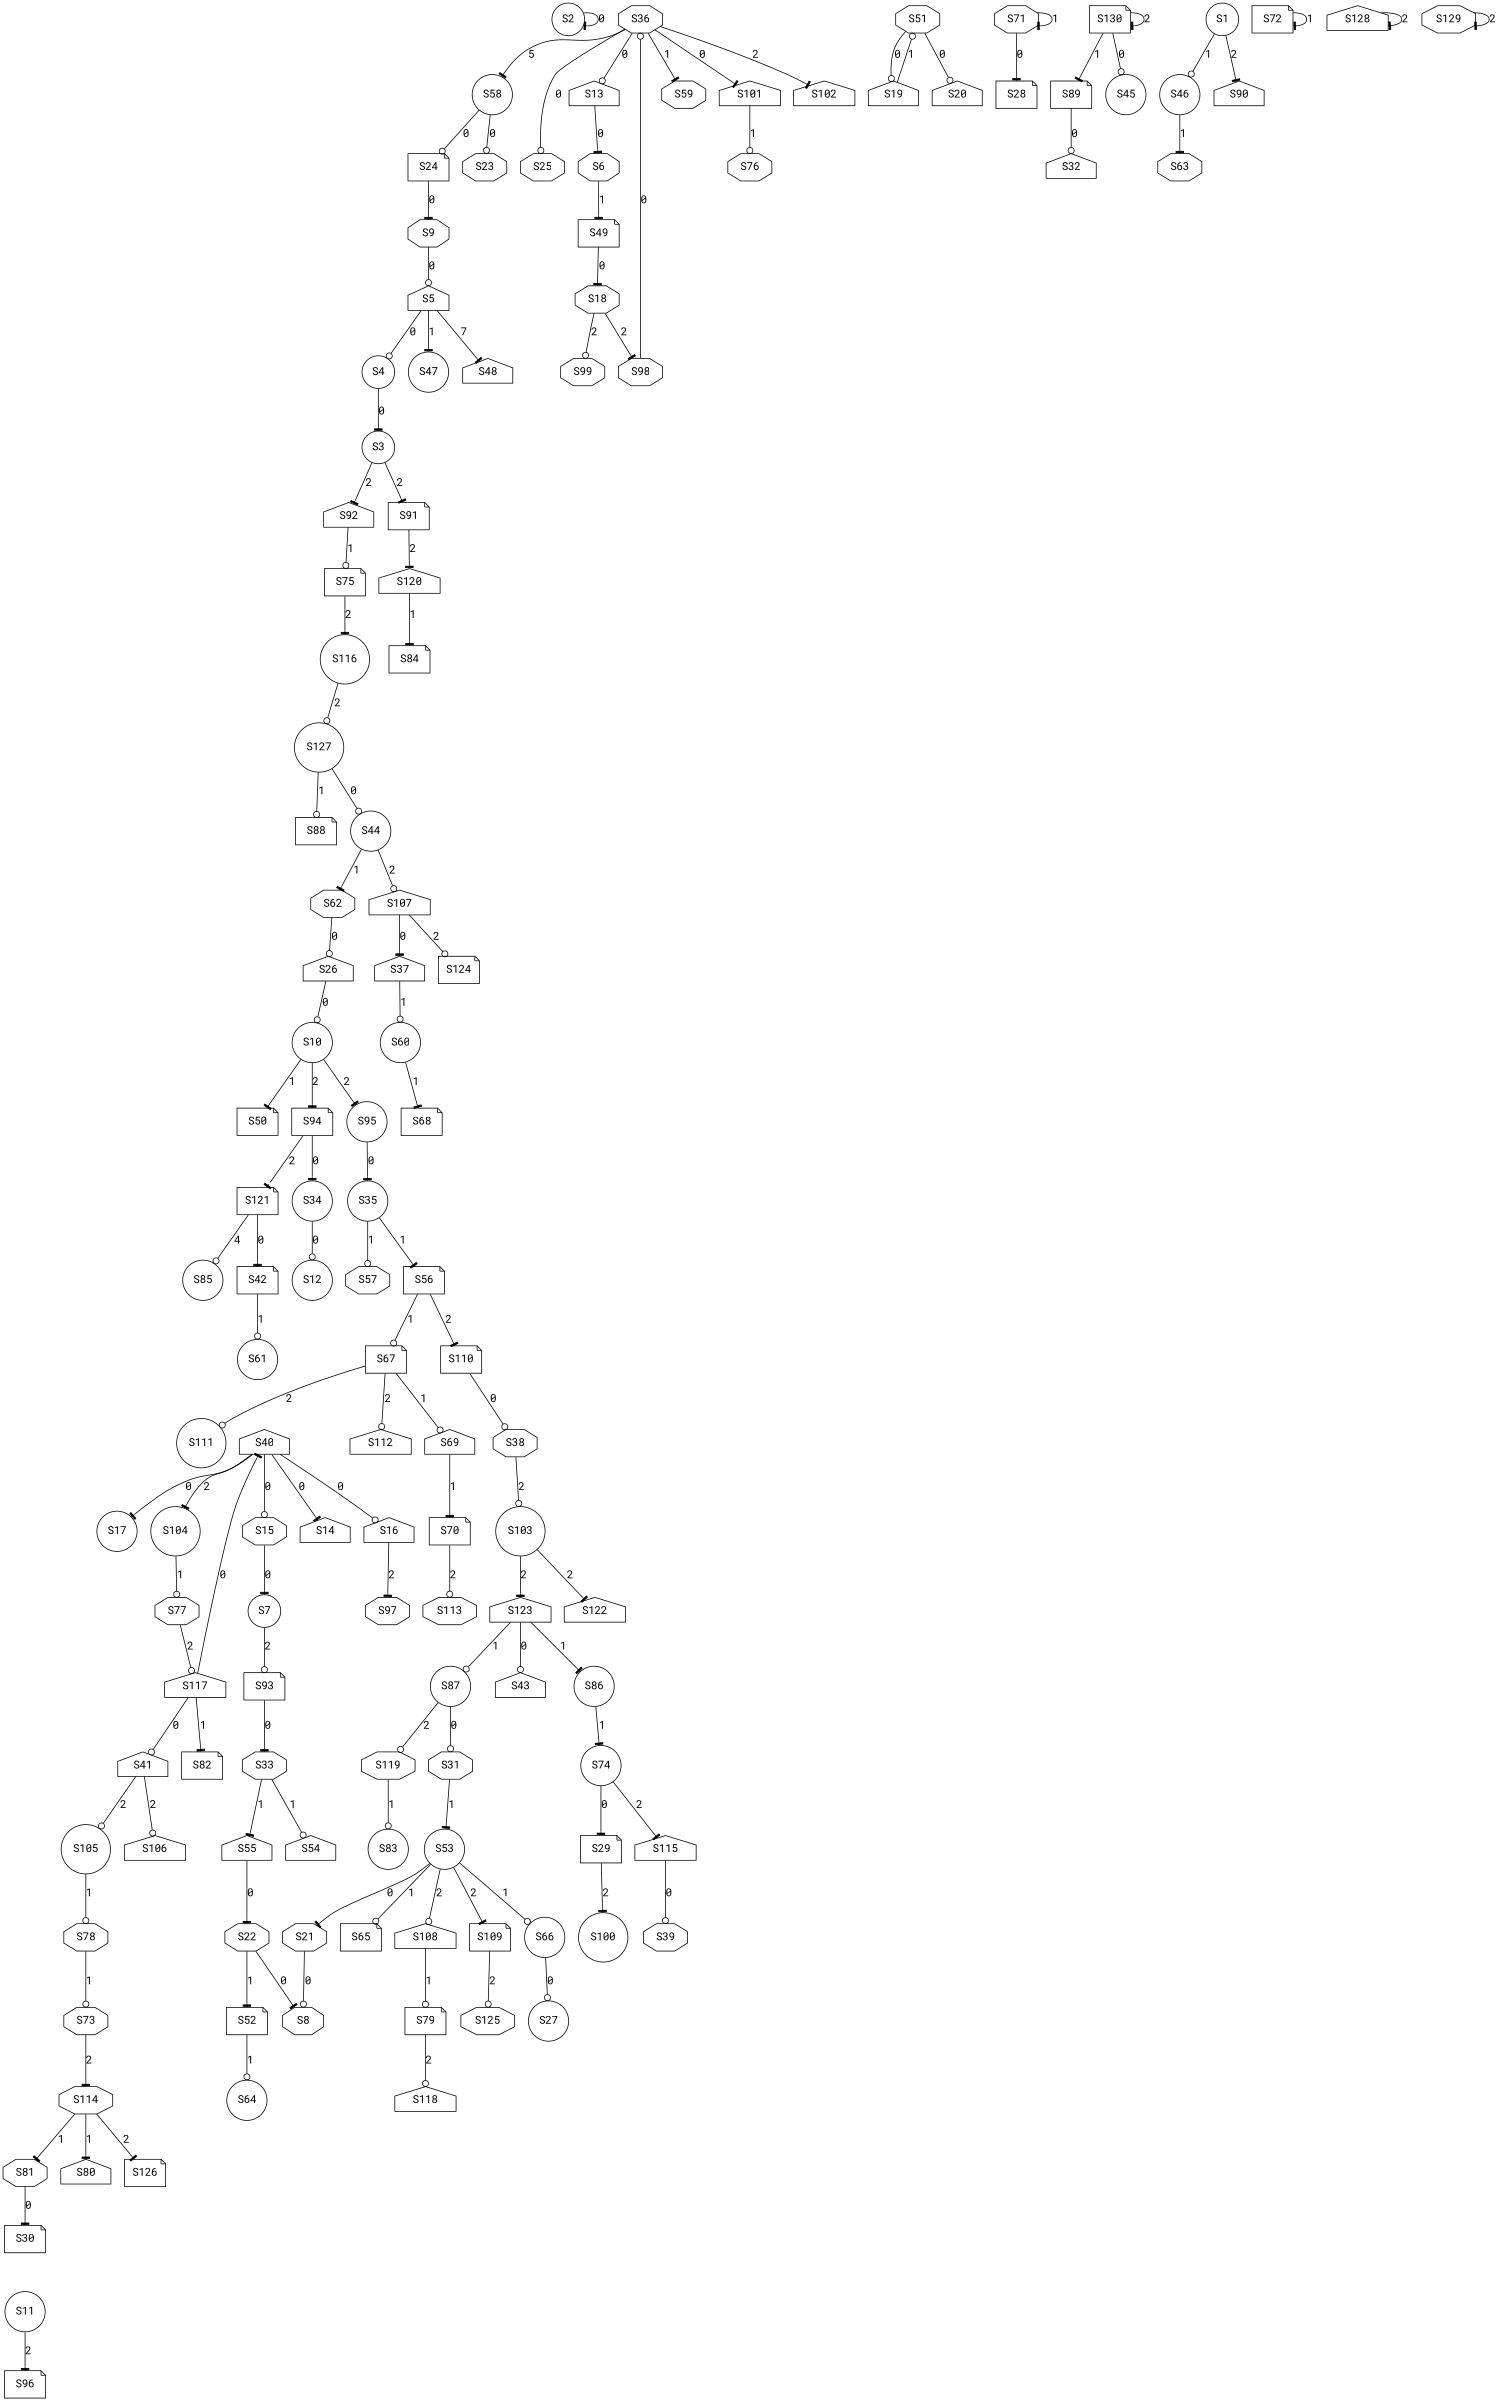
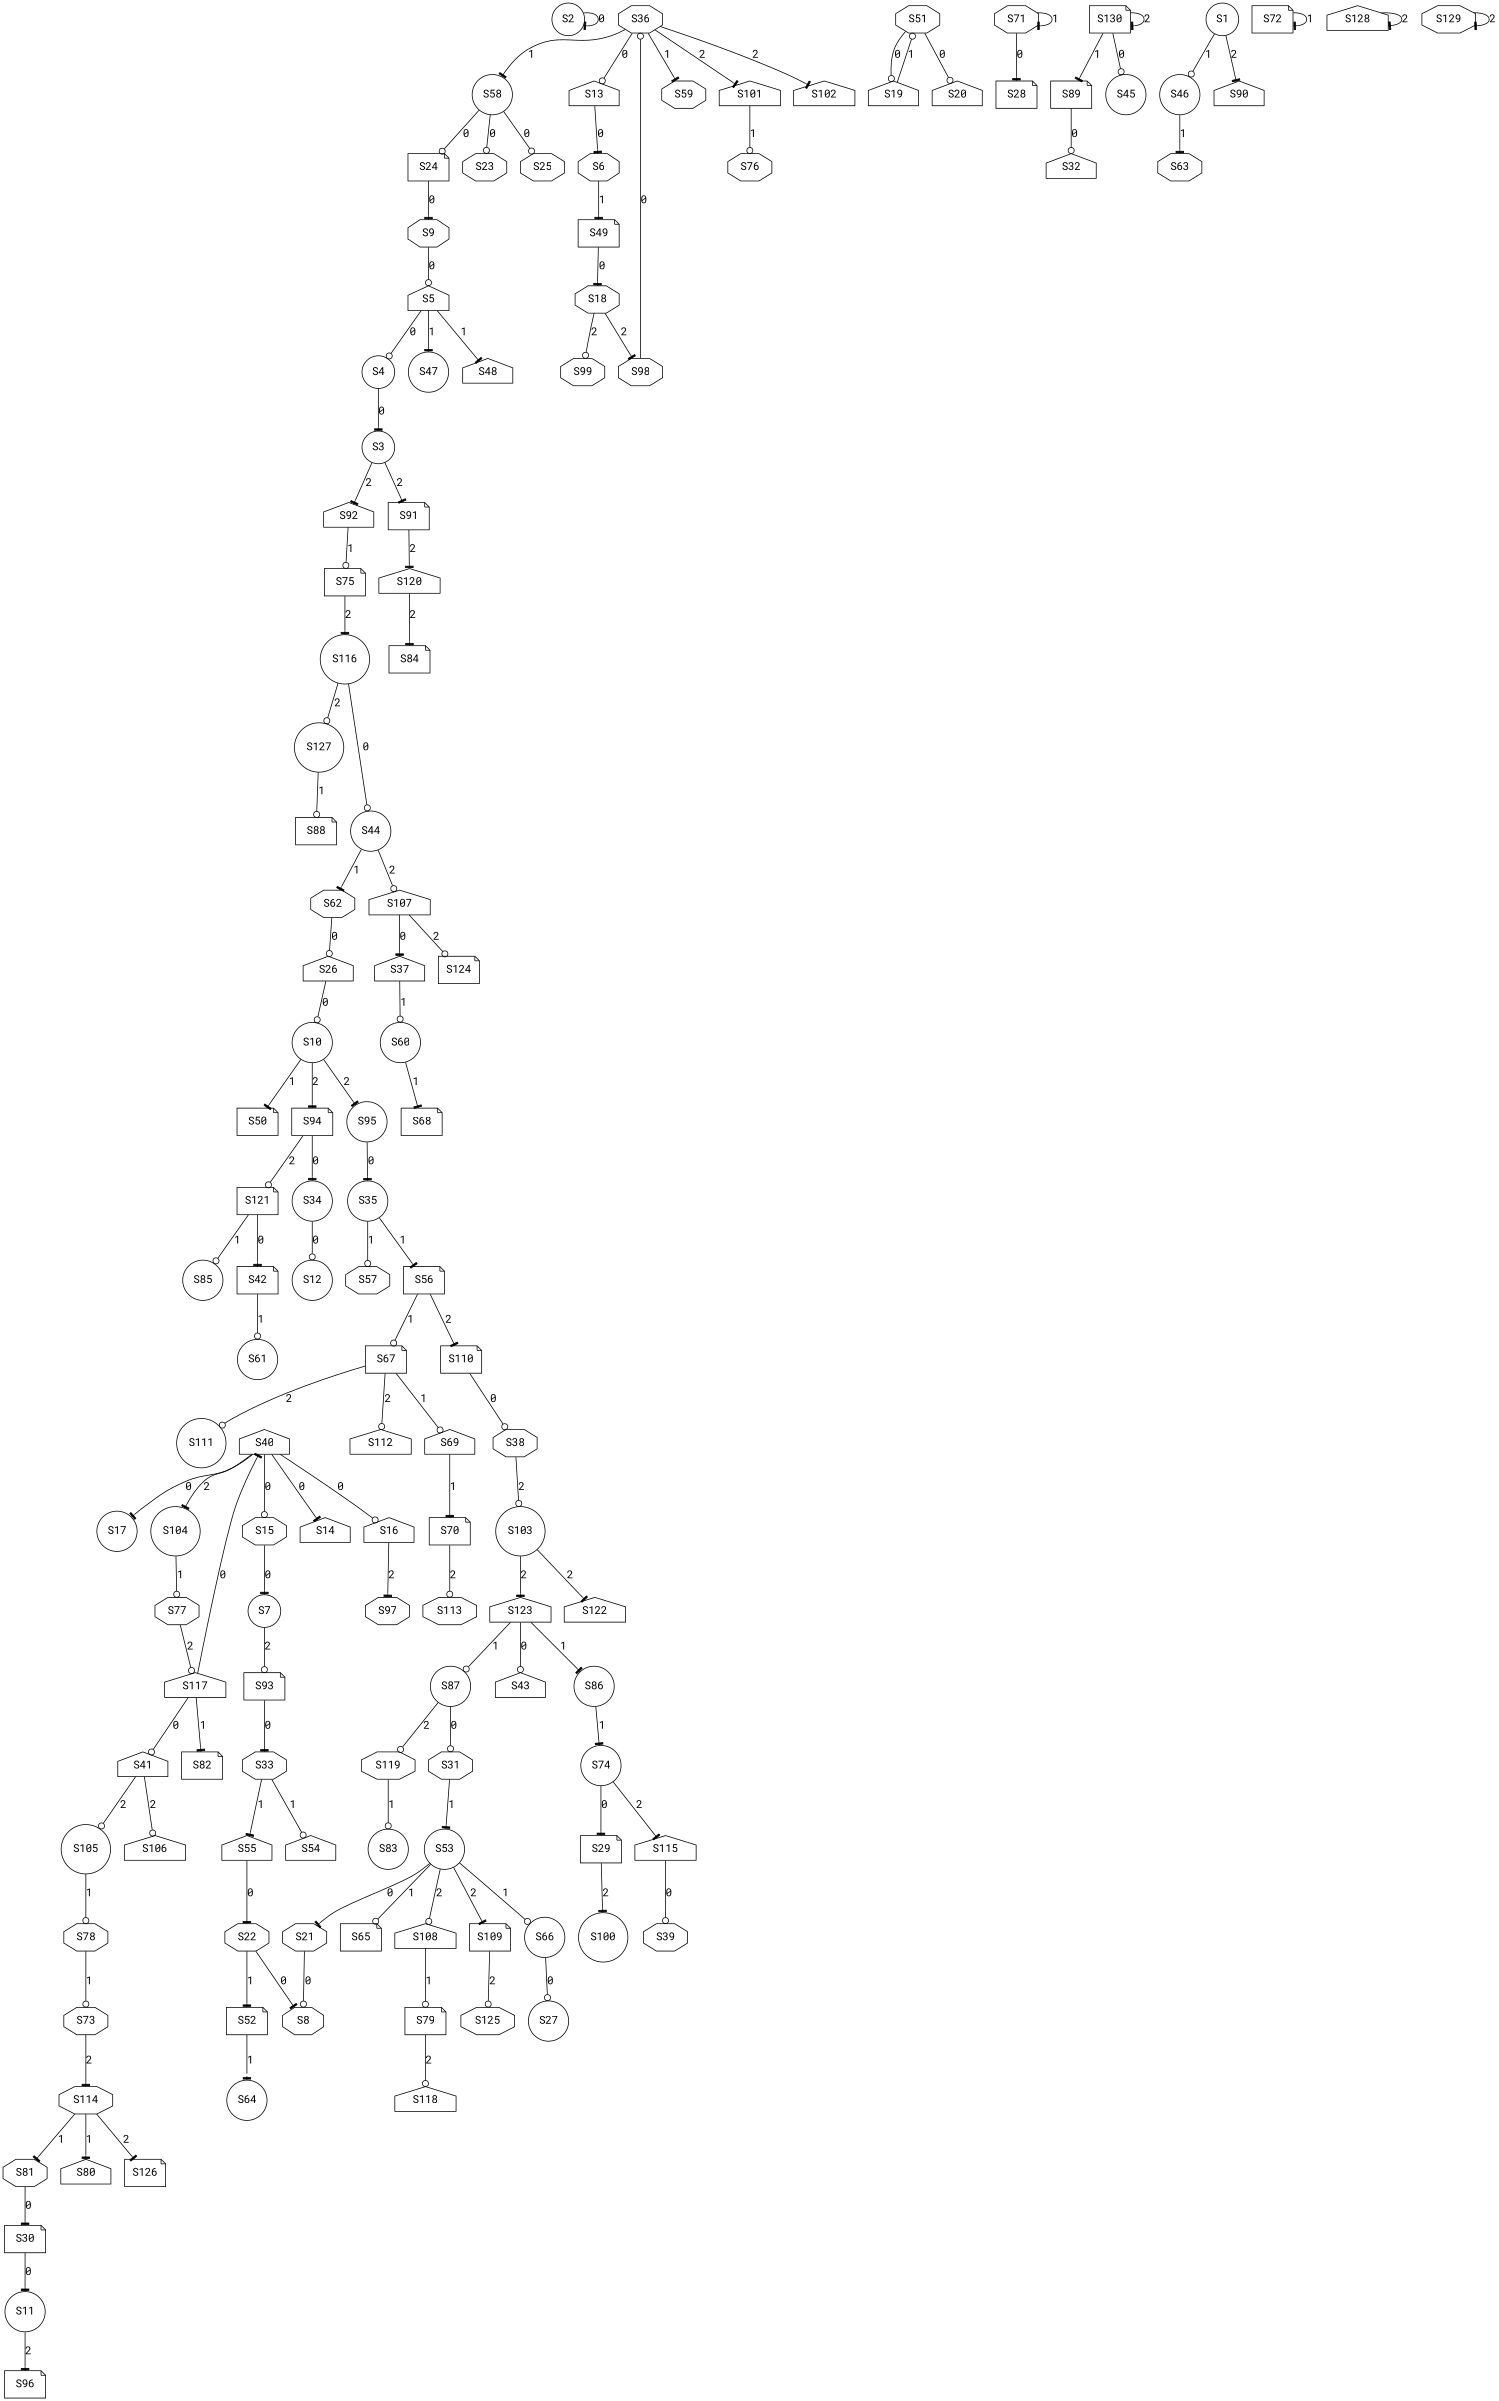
(531, 55) -> (531, 55)
(702, 55) -> (702, 55)
(558, 72) -> (517, 130)
(464, 333) -> (464, 333)
(413, 615) -> (413, 615)
(344, 789) -> (358, 744)
(287, 1159) -> (287, 1159)
(237, 1241) -> (237, 1241)
(247, 2054) -> (247, 2054)
none -> (25, 2270)
